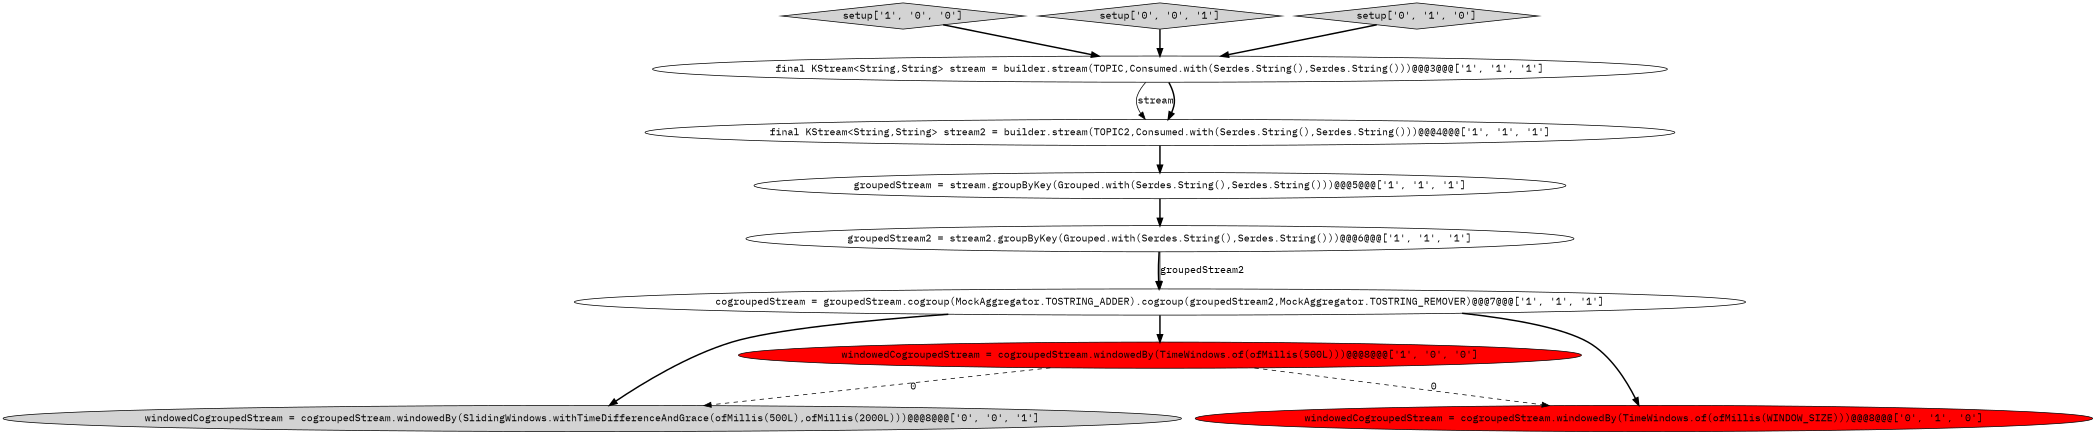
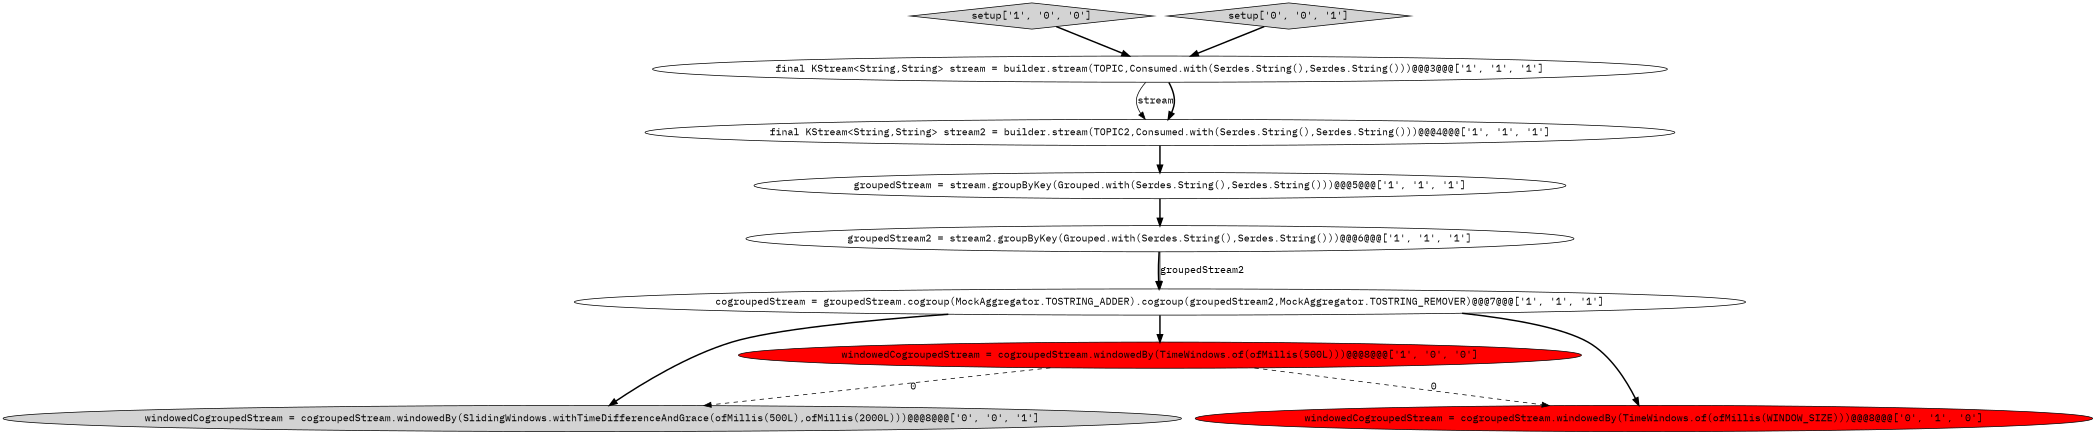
(1417, 16) -> none
